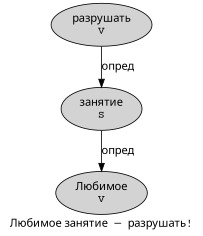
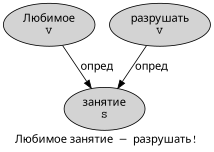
(102, 147) -> (75, 63)
